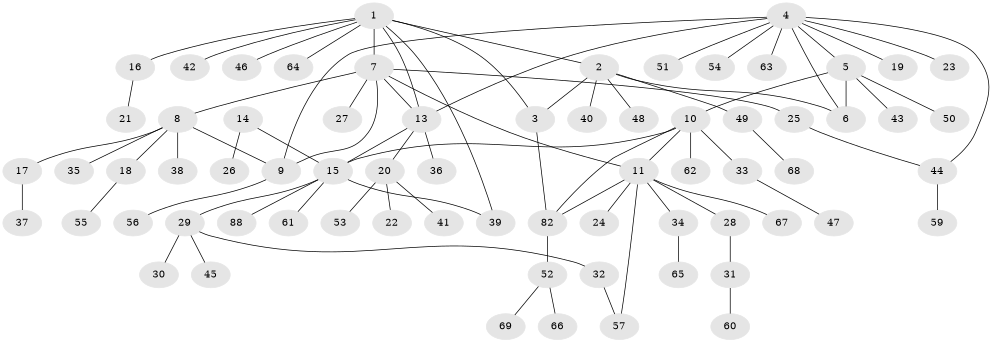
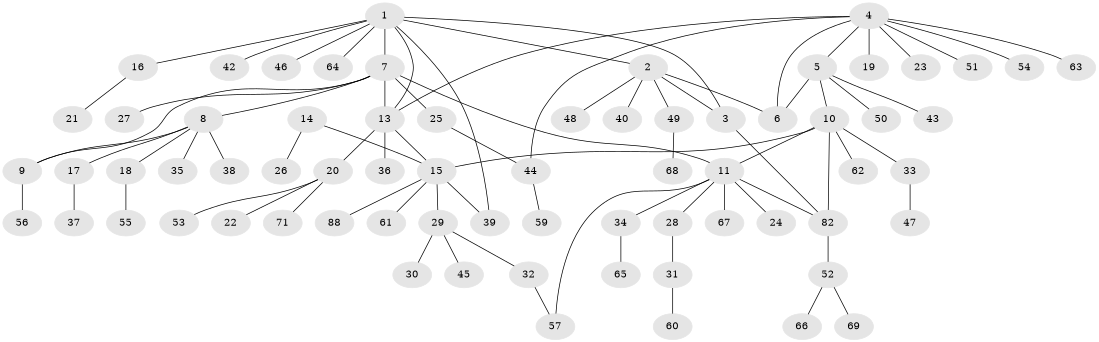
(494, 32) -> none
(444, 223) -> (283, 223)
